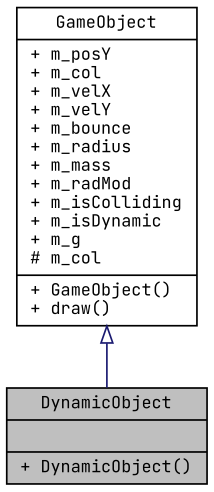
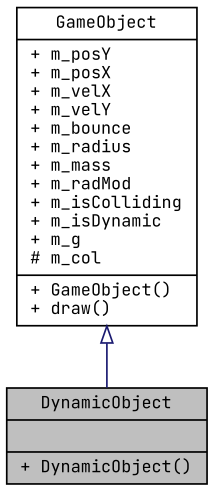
(66, 73) -> (72, 73)
